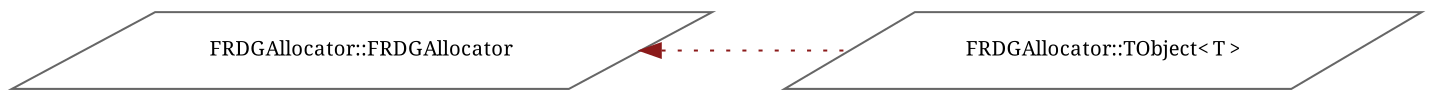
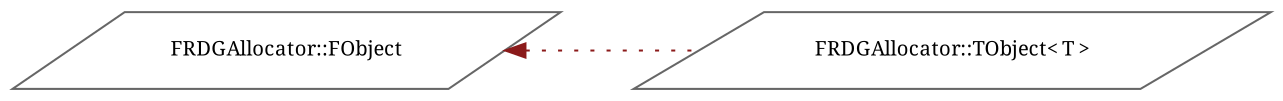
(362, 51) -> (287, 51)
